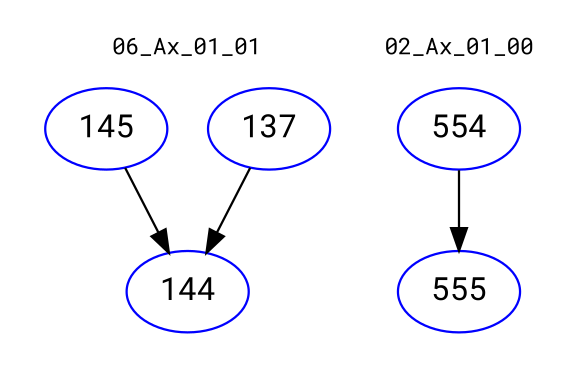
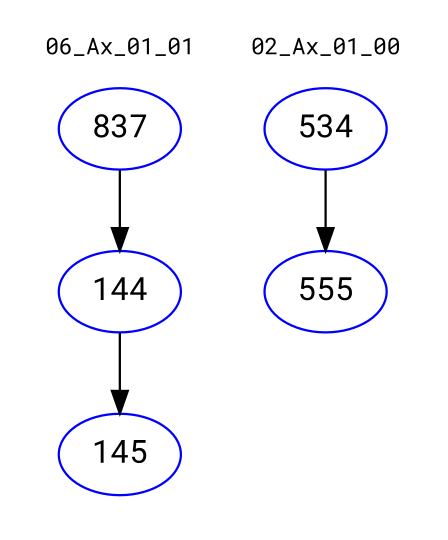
(269, 129) -> (120, 129)
(459, 129) -> (326, 129)
(142, 200) -> (120, 362)
